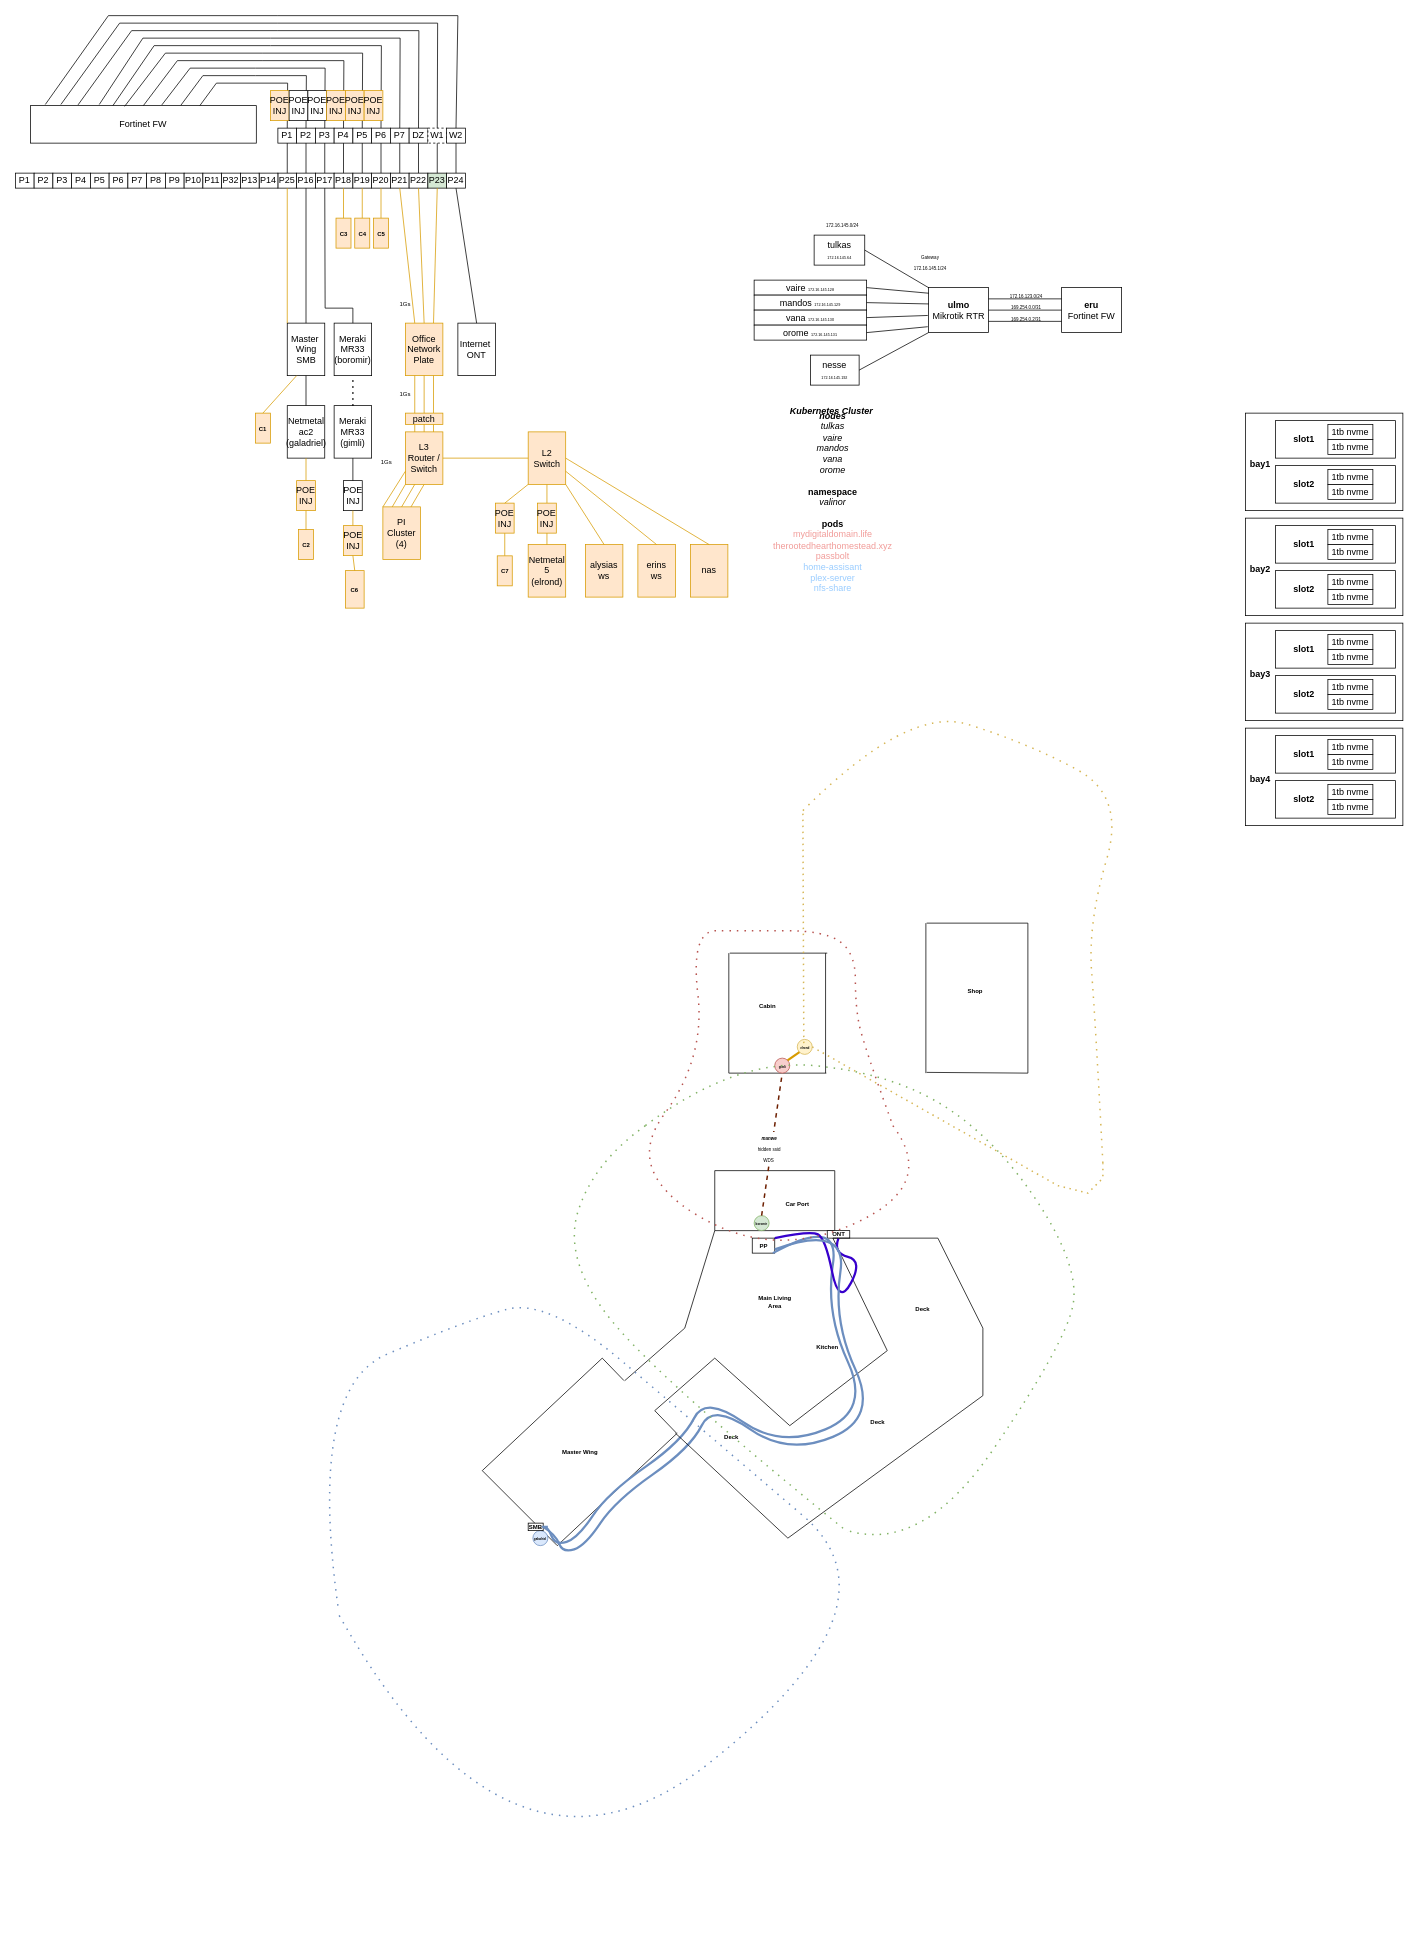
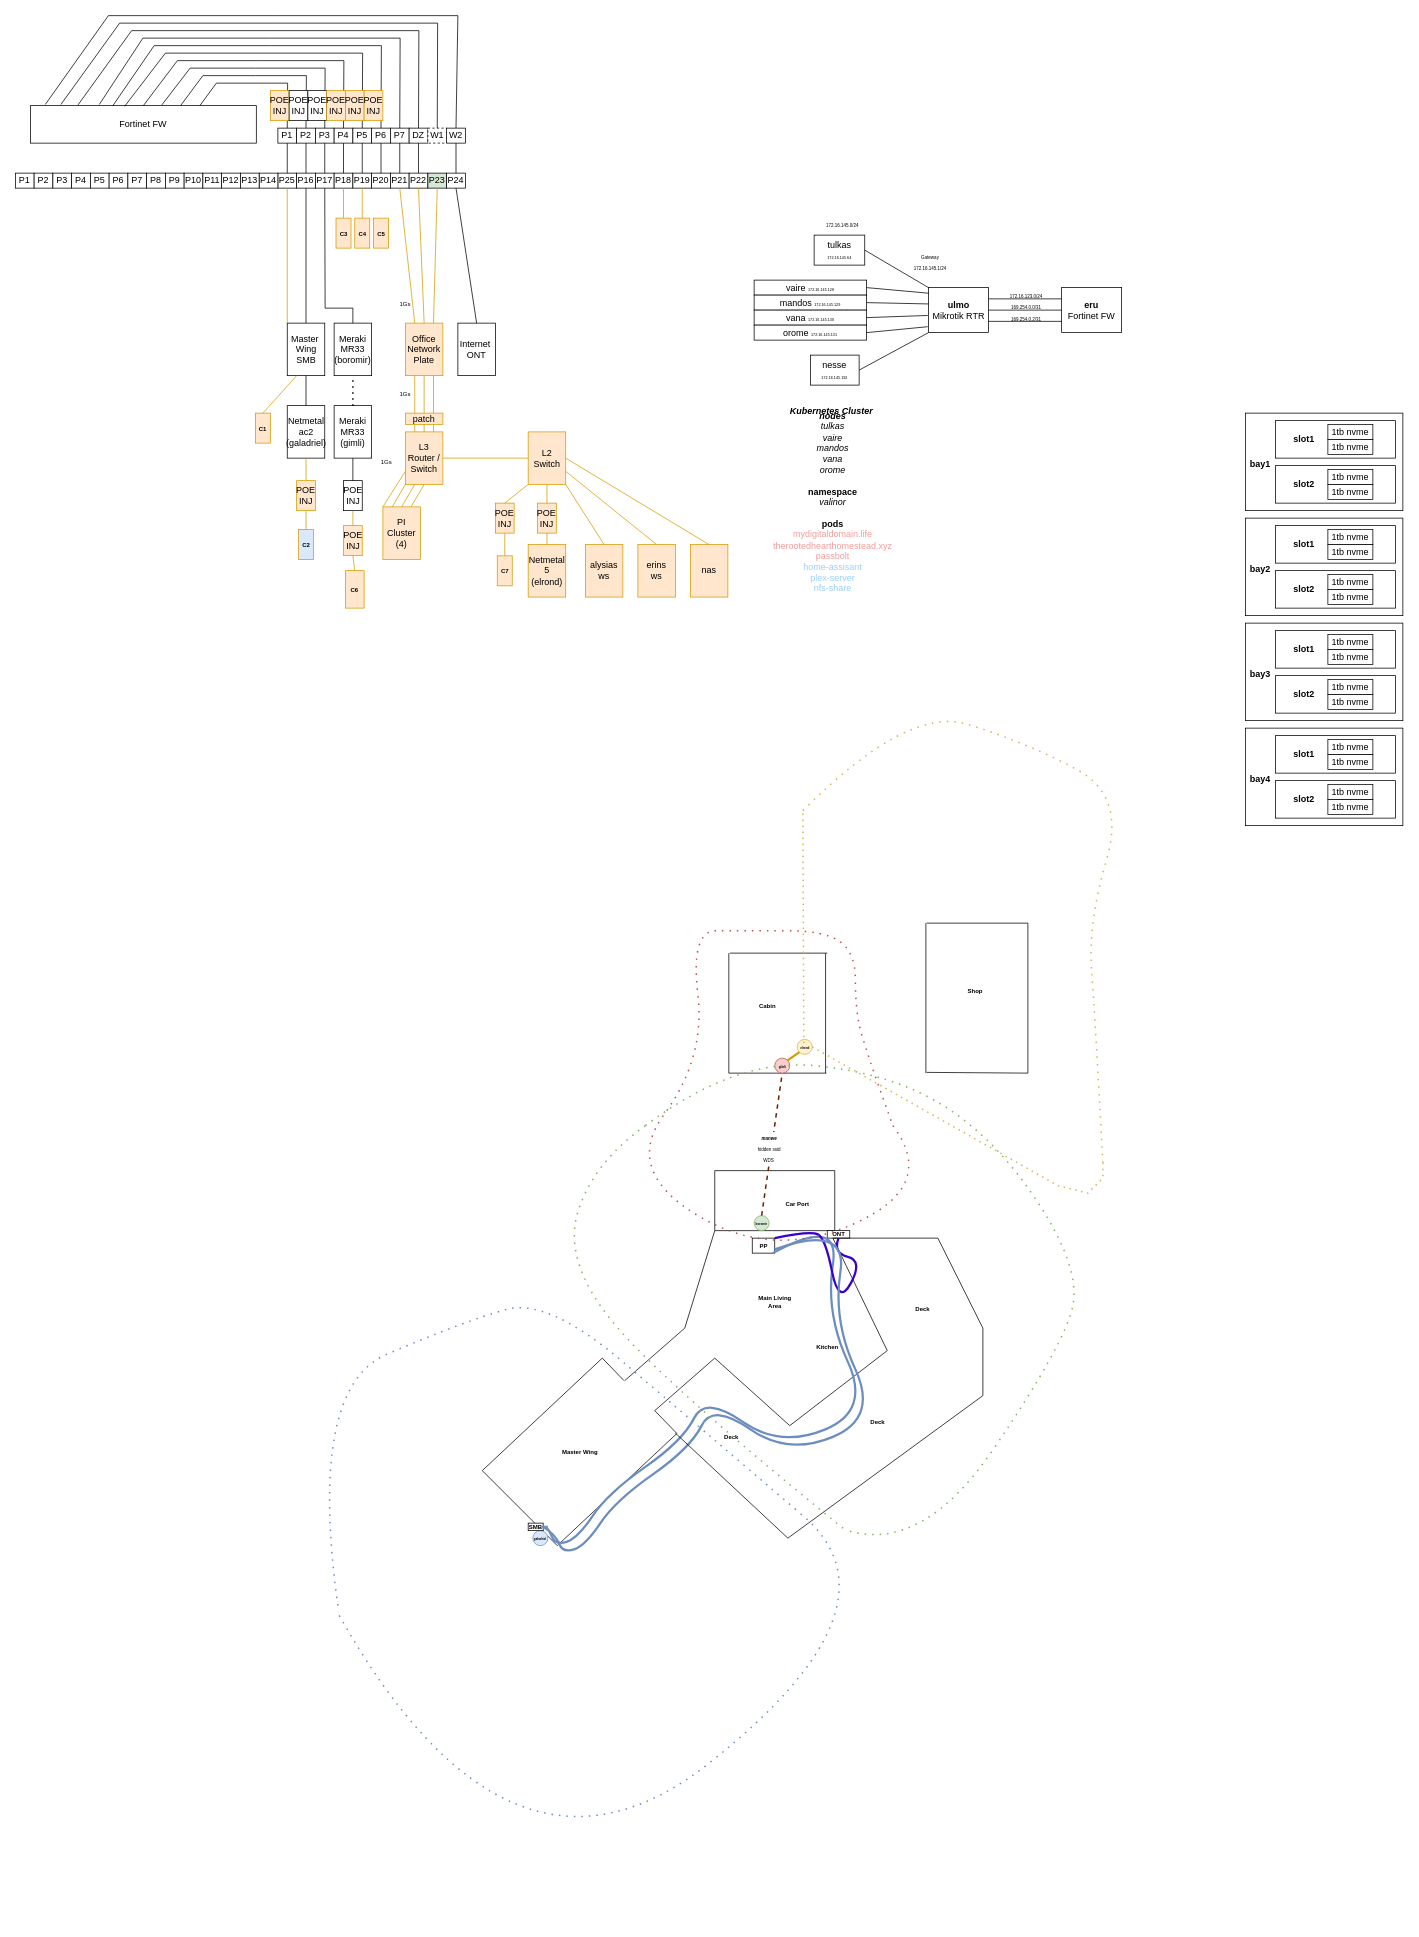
(437, 158) -> none
(231, 180) -> (231, 180)
(381, 203) -> none
(306, 544) -> (306, 544)
